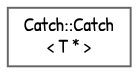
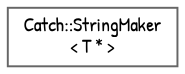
(69, 37) -> (93, 37)
